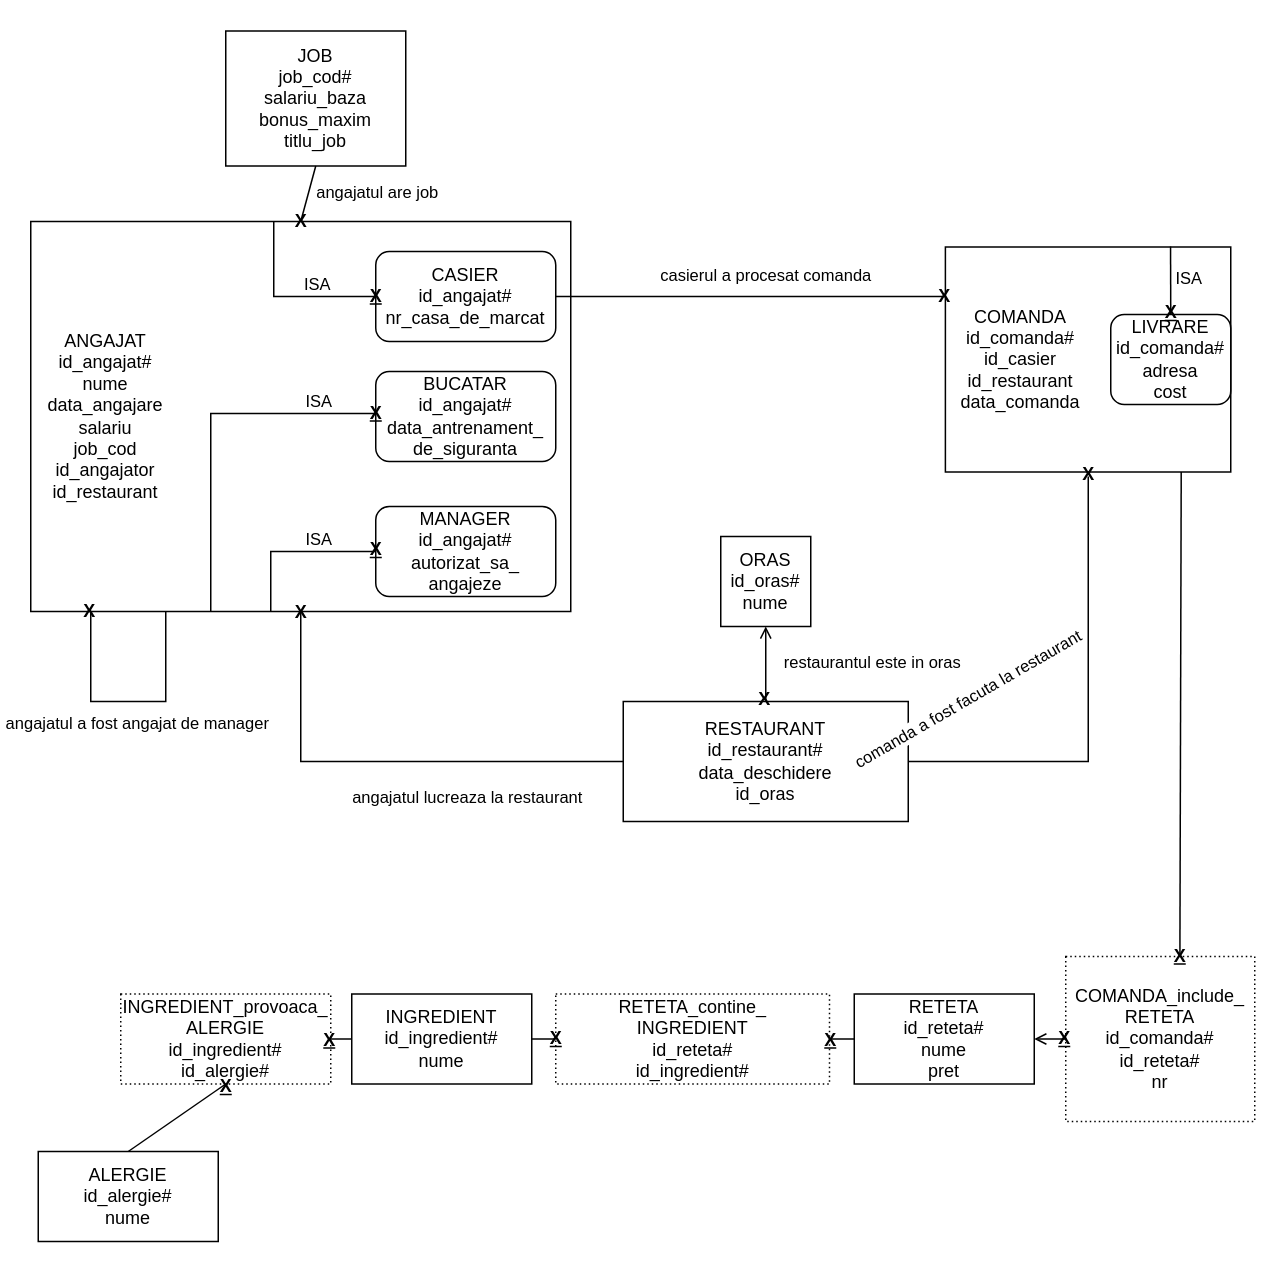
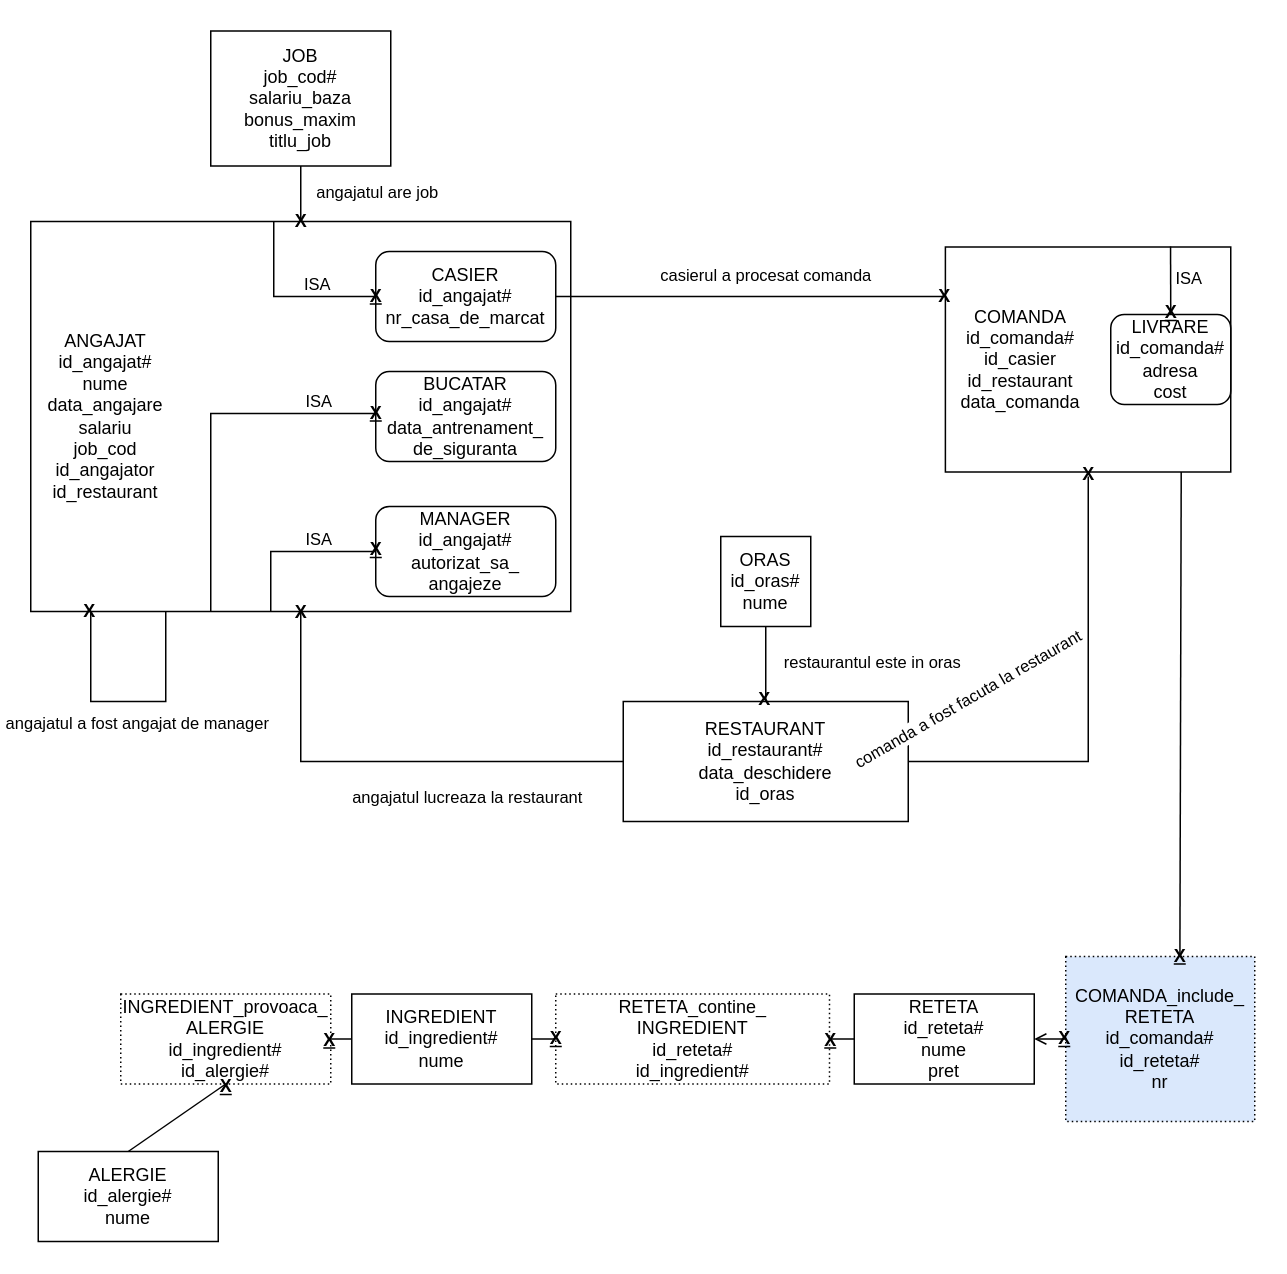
(316, 98) -> (301, 98)
(766, 633) -> (766, 632)
(1160, 1039) -> (1160, 1039)
